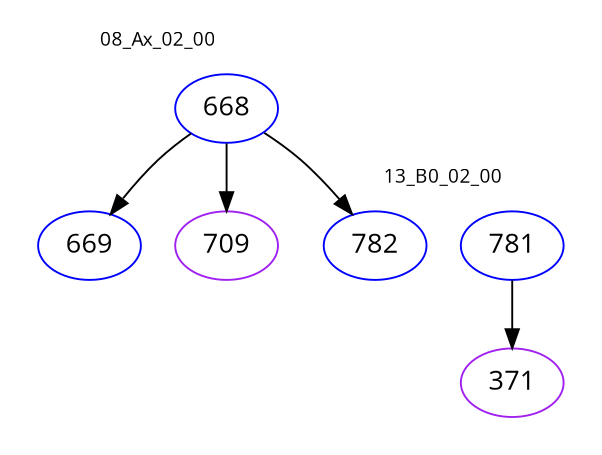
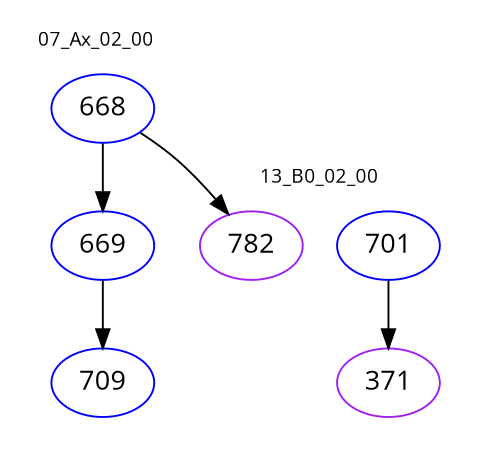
(158, 41) -> (96, 41)
(227, 168) -> (103, 305)
(227, 246) -> (103, 383)
(375, 246) -> (251, 246)
(512, 246) -> (388, 246)
